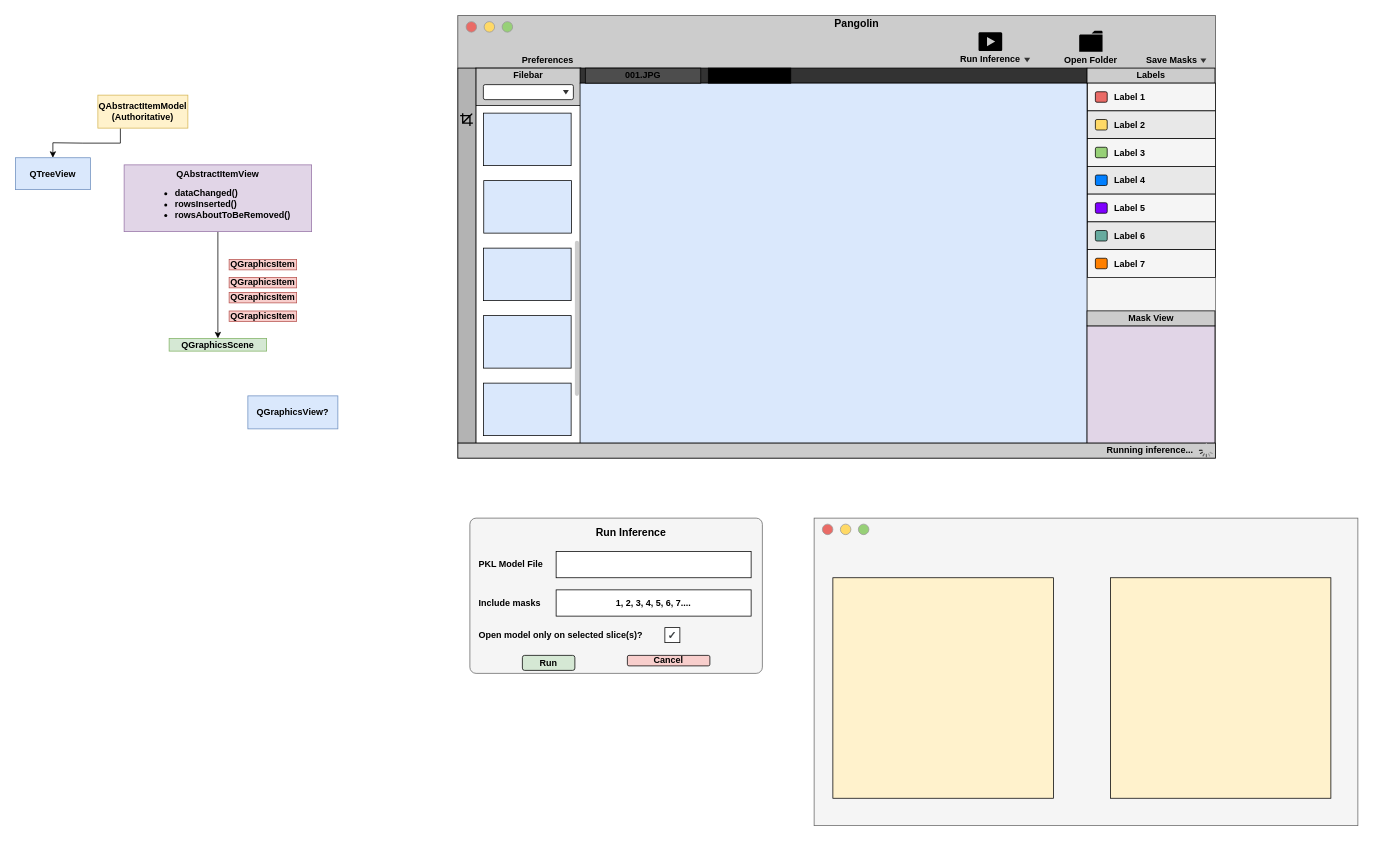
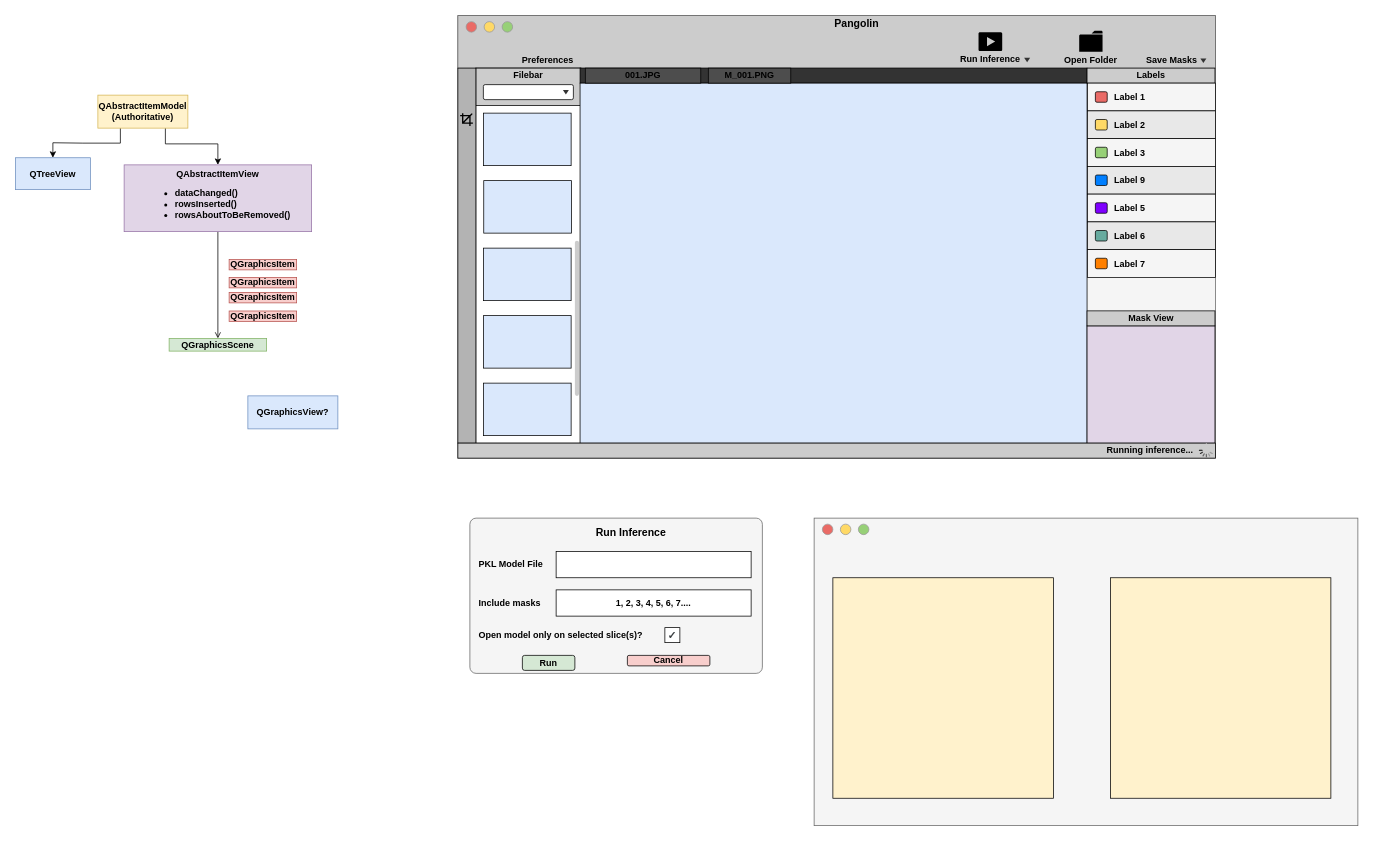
(750, 75) -> (750, 75)
none -> (165, 136)
(1130, 180) -> (1130, 180)
(218, 331) -> (218, 333)
